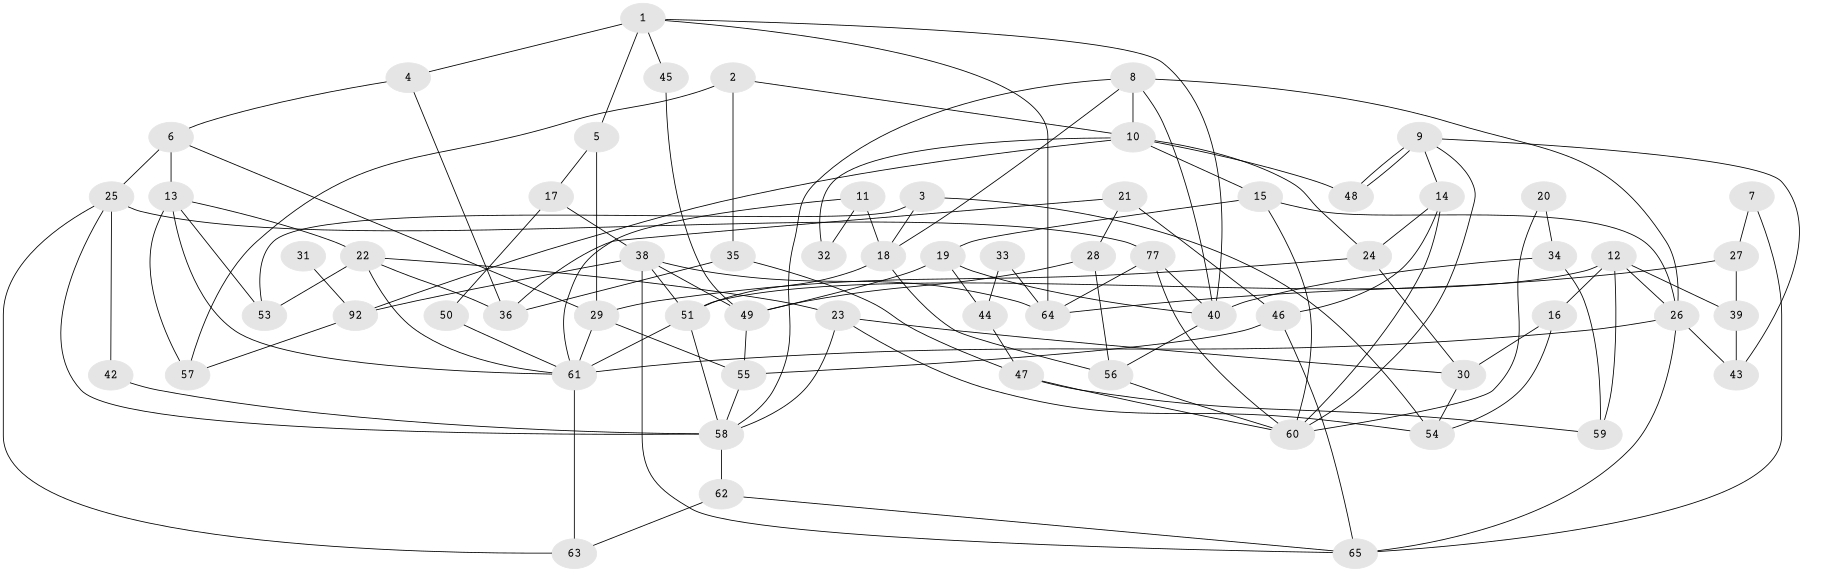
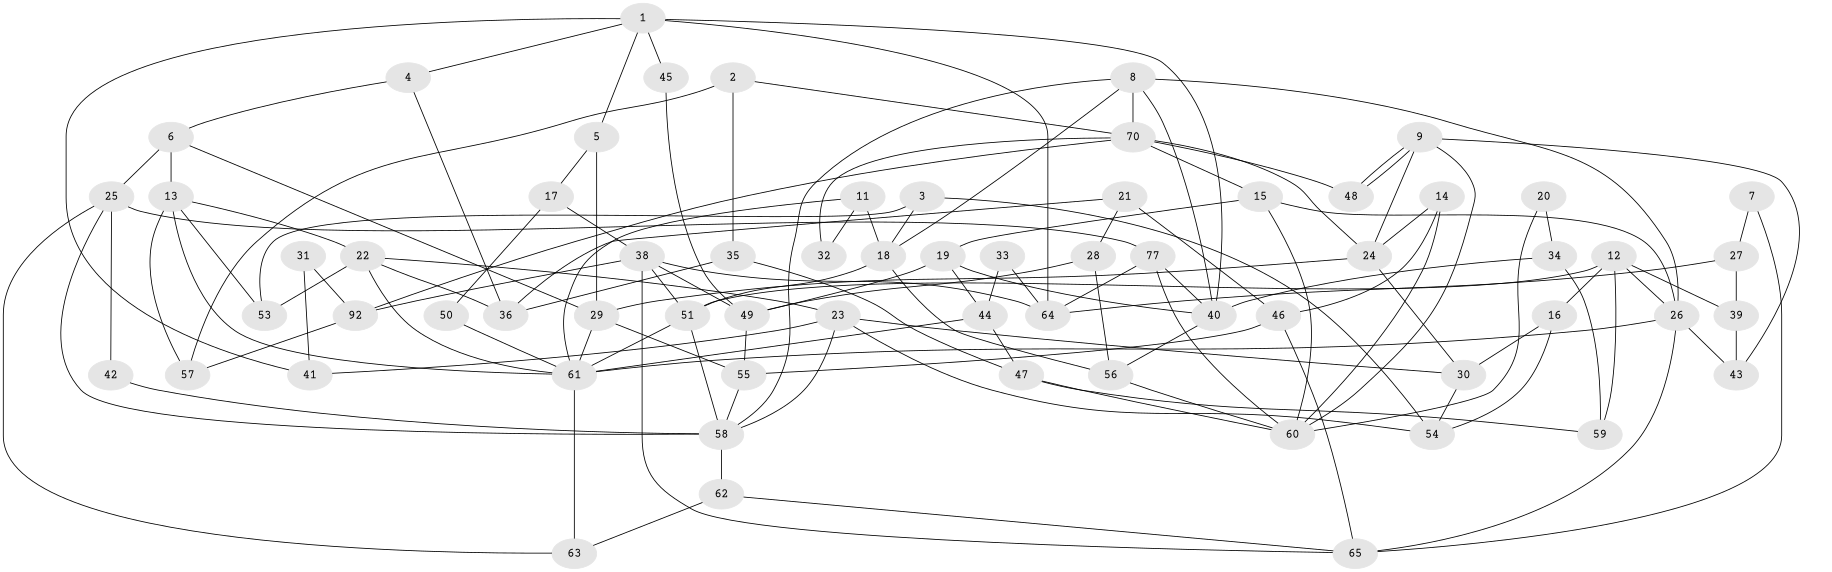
(1133, 137) -> (1133, 137)
(1431, 167) -> (1395, 197)
none -> (780, 345)
none -> (310, 375)
